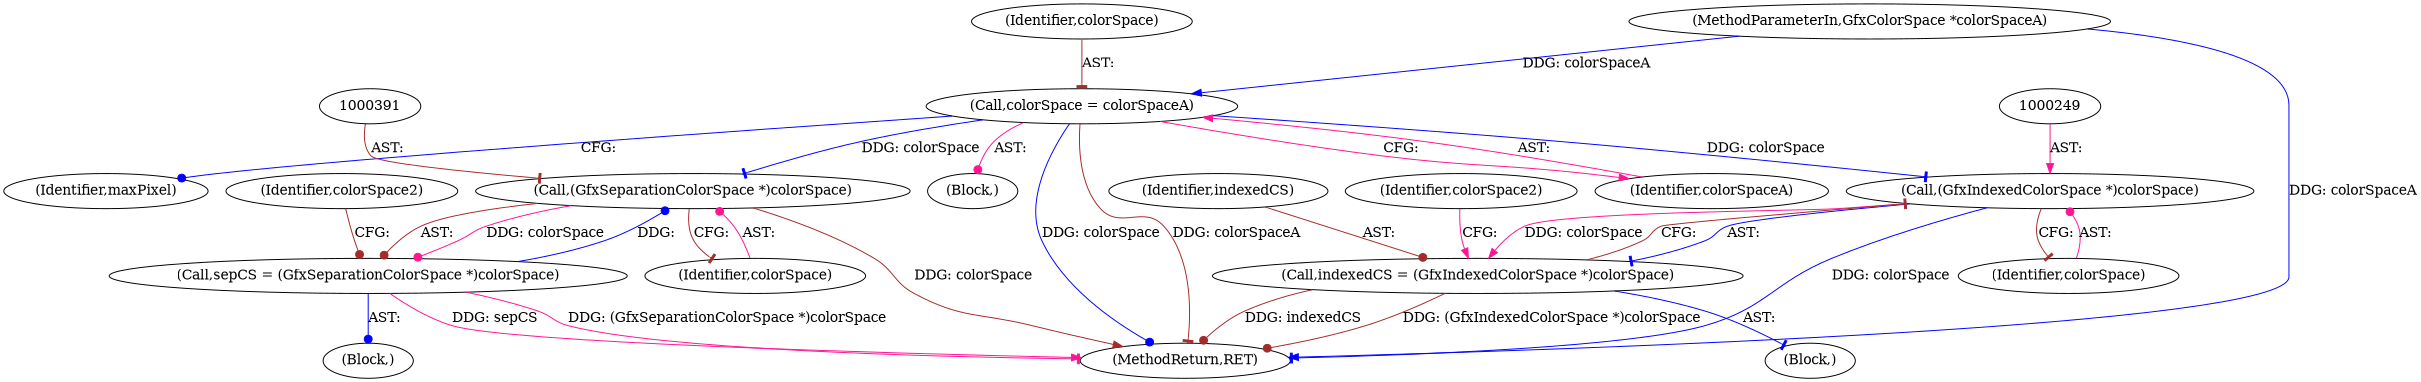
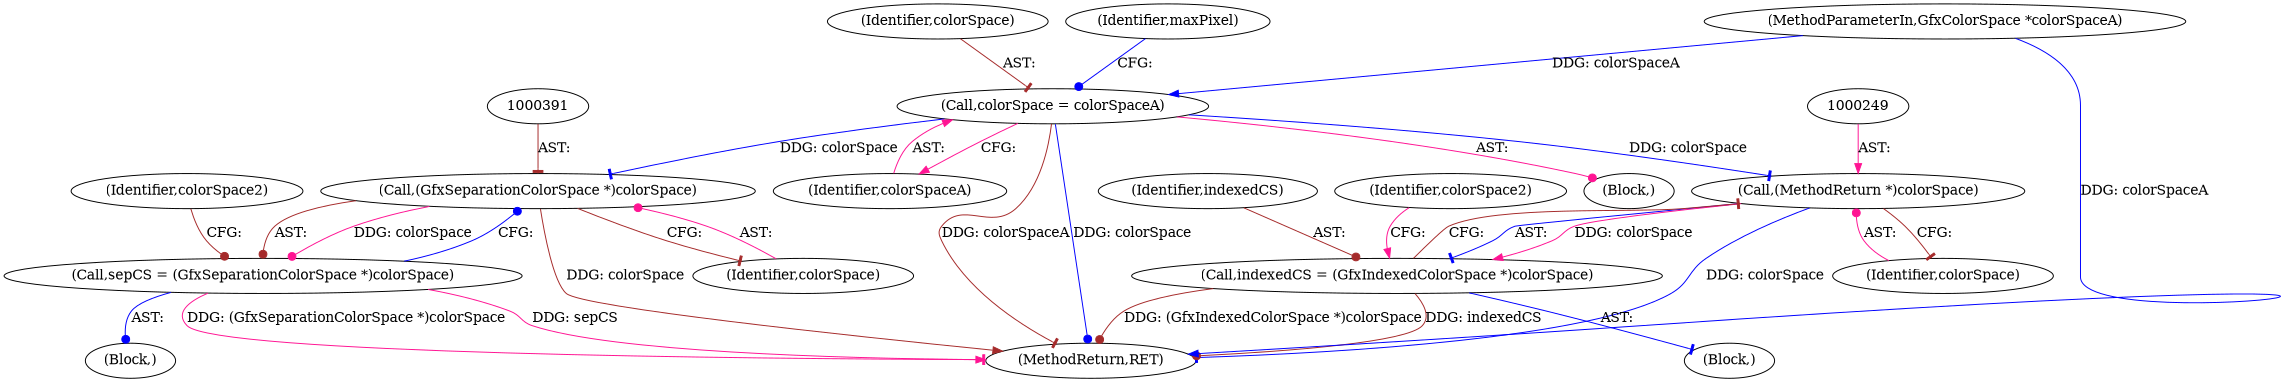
(569, 144) -> (1114, 61)
(2050, 191) -> (1858, 191)
(658, 234) -> (518, 234)
